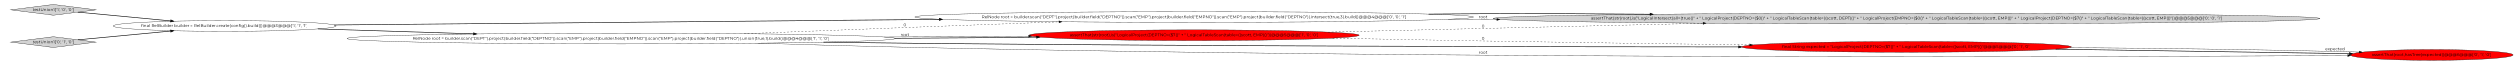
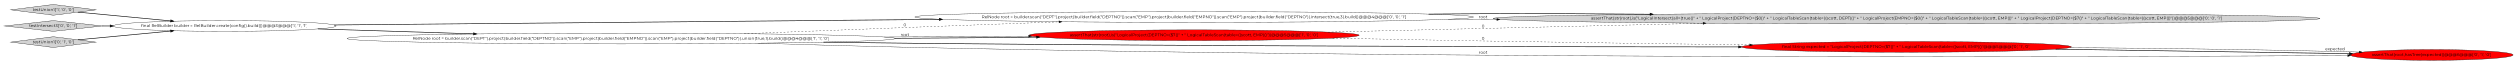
none -> (53, 26)
